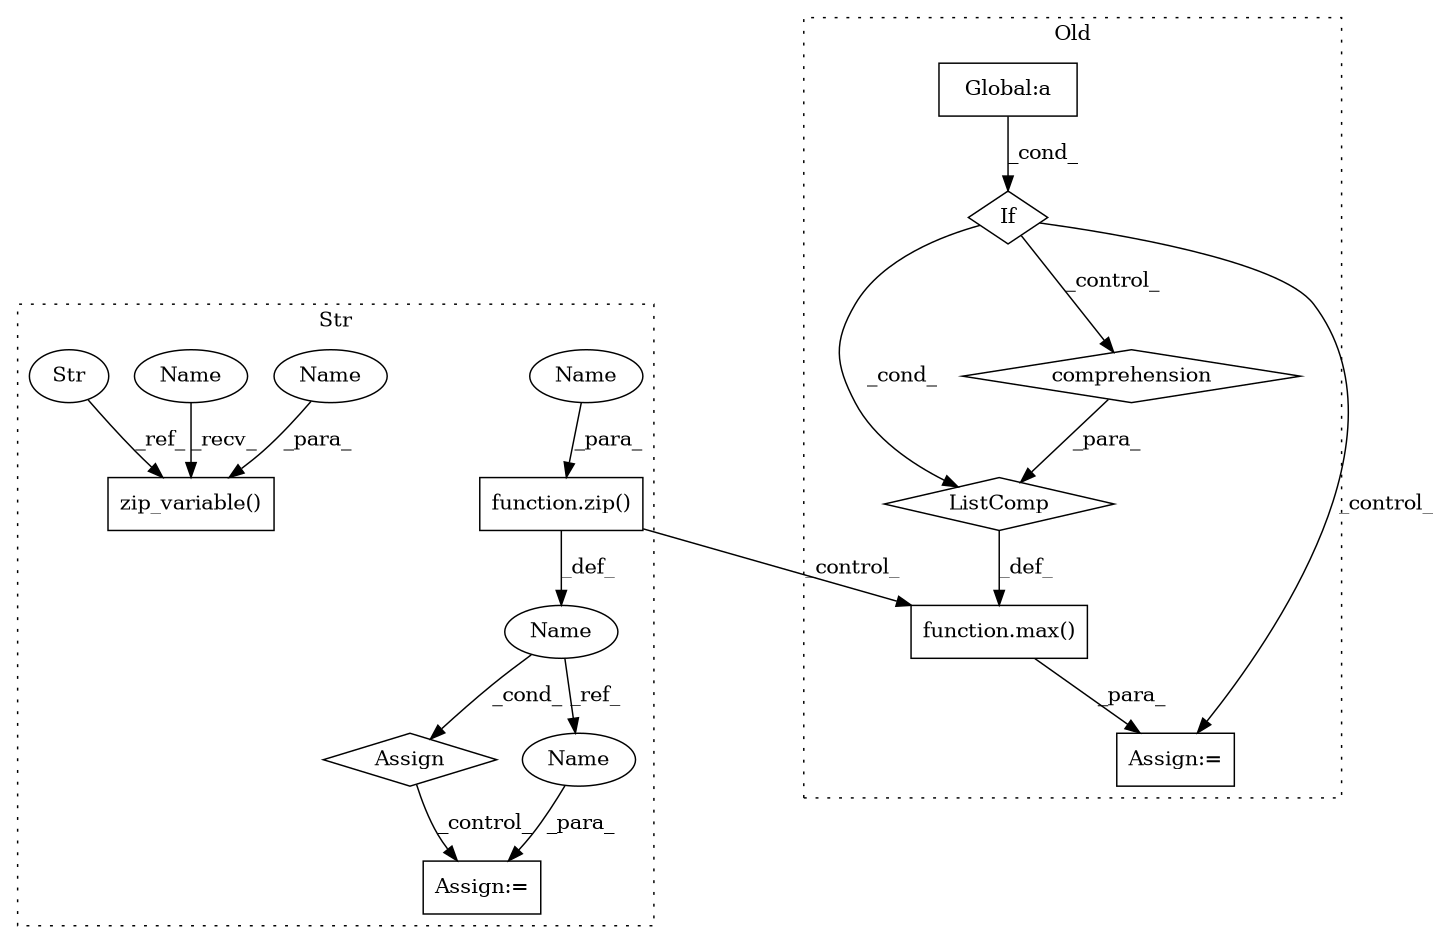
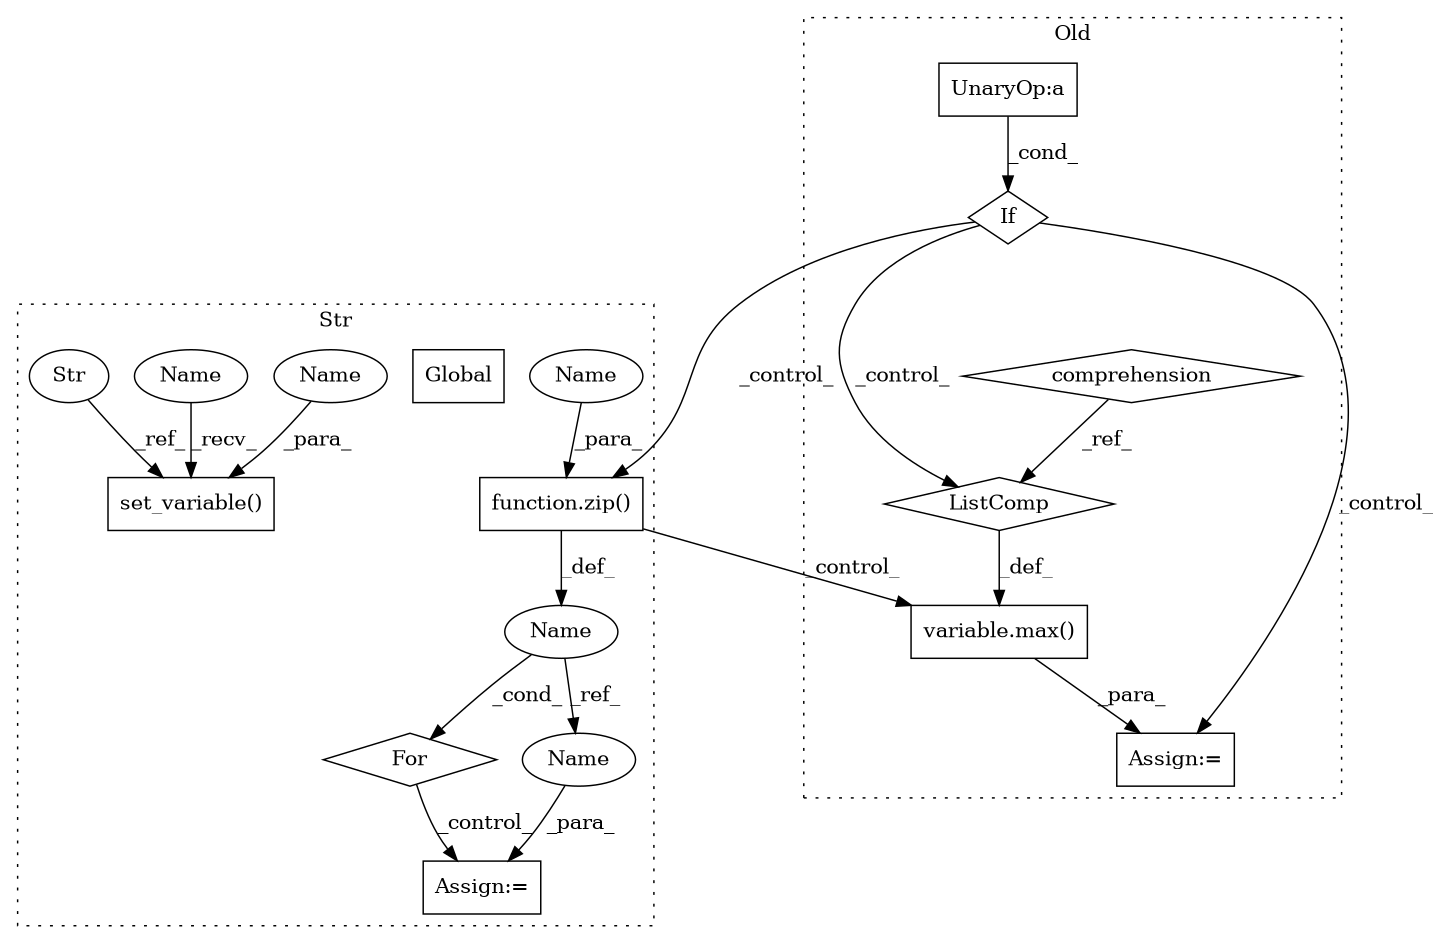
(1008, 90) -> (1008, 90)
(1063, 288) -> (759, 291)
none -> (458, 376)
(902, 376) -> (902, 376)
(1106, 440) -> (1106, 440)
(191, 504) -> (191, 504)
(999, 632) -> (999, 632)
(410, 760) -> (410, 760)
